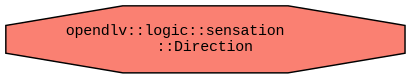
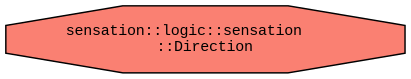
(205, 39) -> (205, 39)
